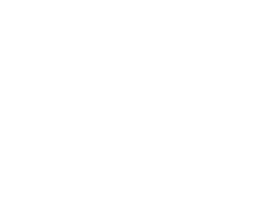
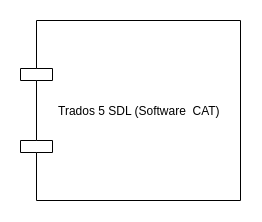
none -> (131, 111)
